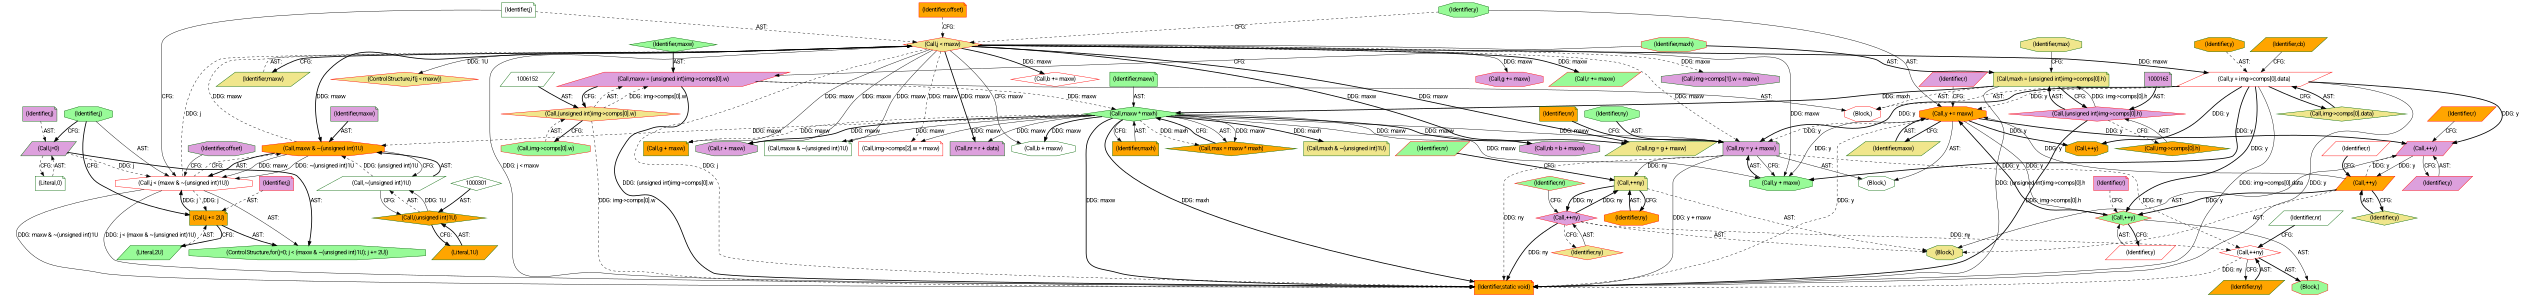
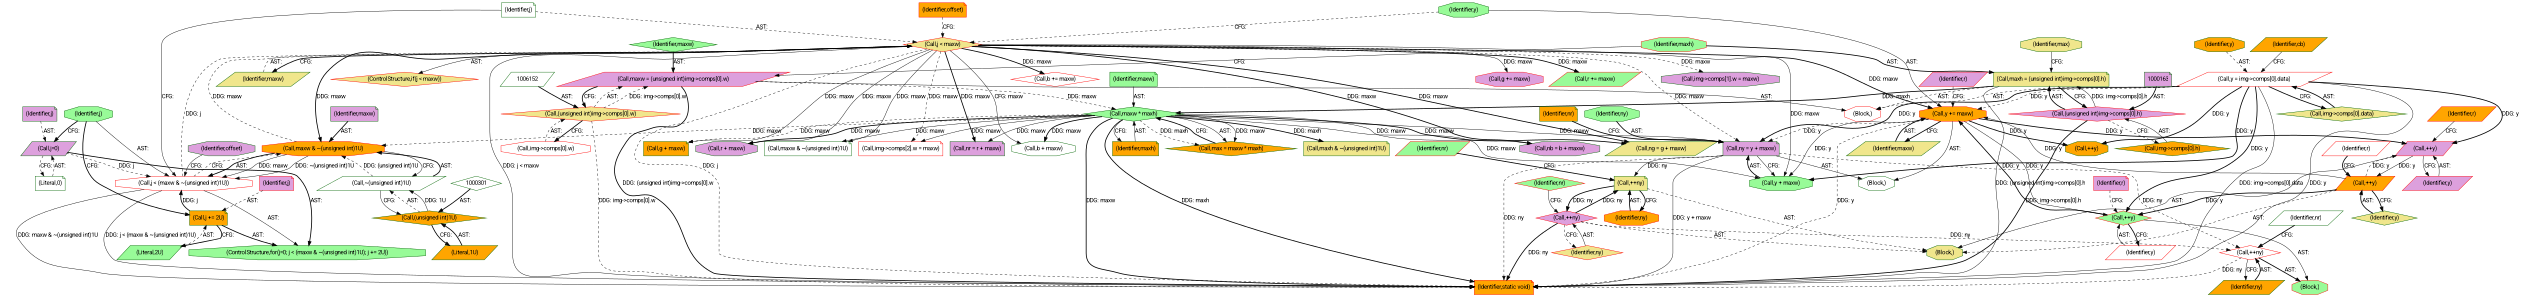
(1683, 53) -> (1674, 54)
(477, 62) -> (477, 62)
(546, 149) -> (546, 149)
(977, 149) -> (977, 149)
(200, 198) -> none
